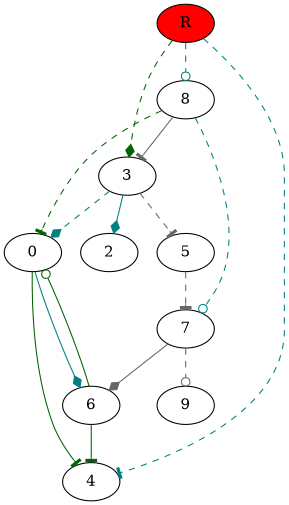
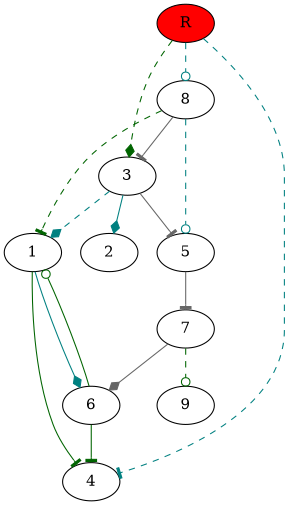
(227, 211) -> (186, 172)
(155, 212) -> (155, 212)
(33, 253) -> (33, 253)
(186, 288) -> (186, 288)
(186, 363) -> (186, 363)
